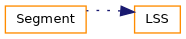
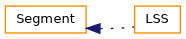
(104, 10) -> (117, 28)
